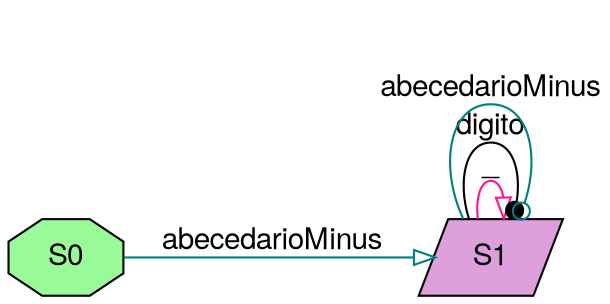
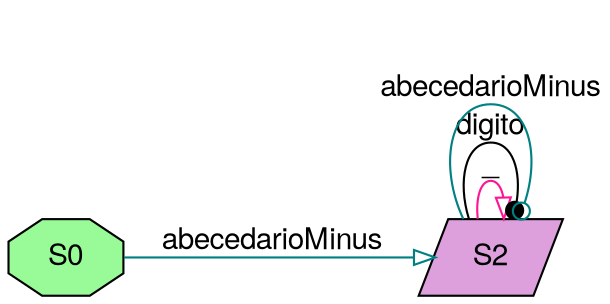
(491, 257) -> (491, 257)
